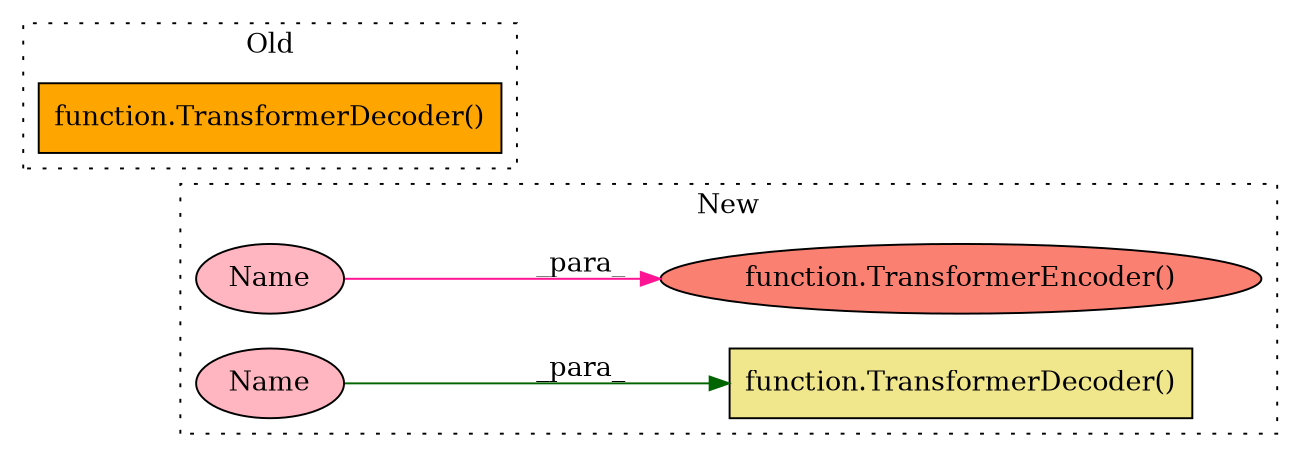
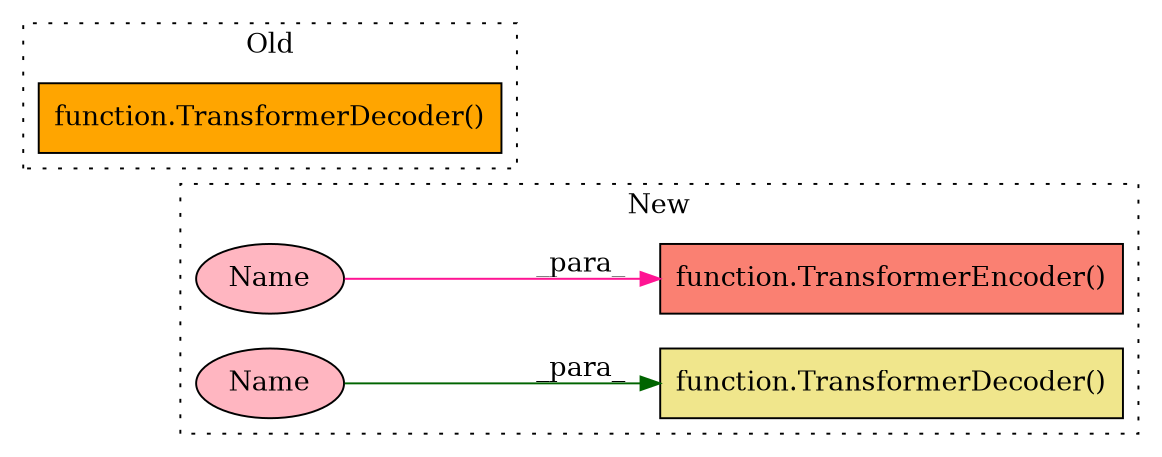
(961, 279) -> (892, 279)
